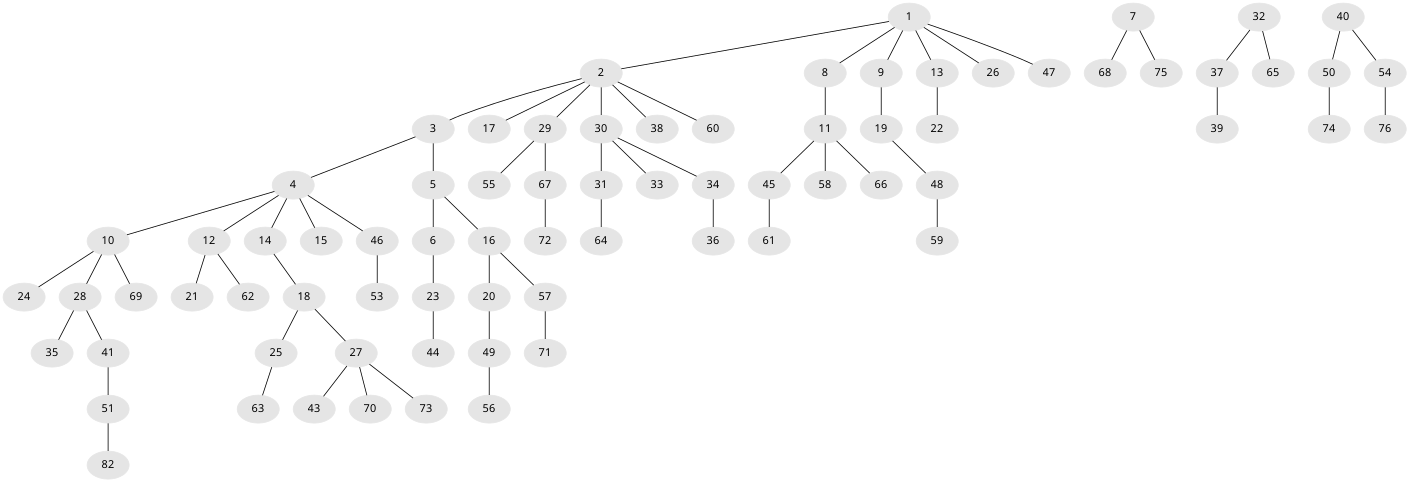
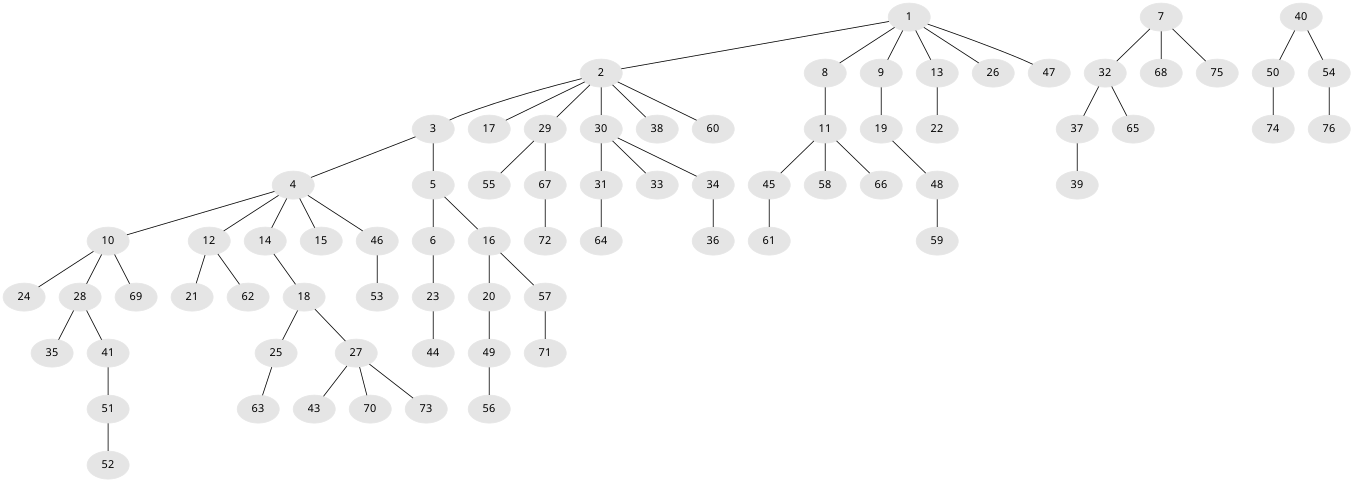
none -> (1133, 45)
(108, 465) -> (108, 465)
